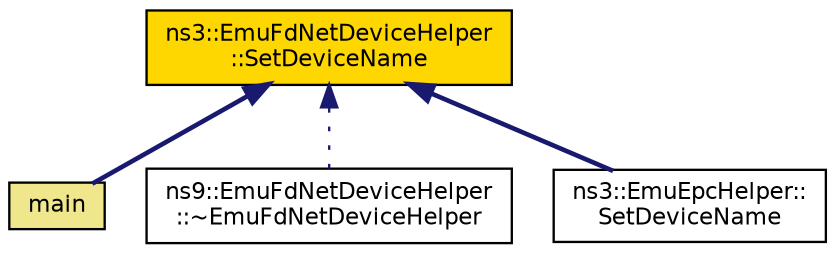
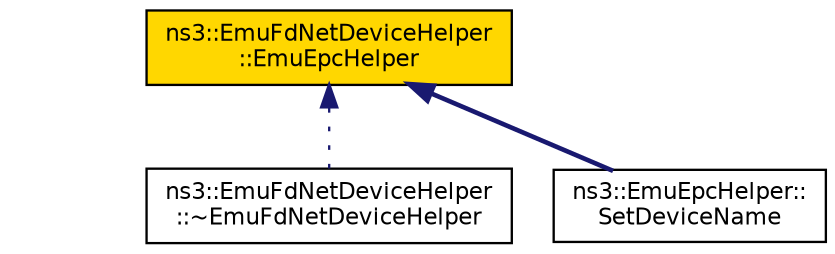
(329, 48) -> (329, 48)
(57, 206) -> none
(329, 206) -> (329, 206)
